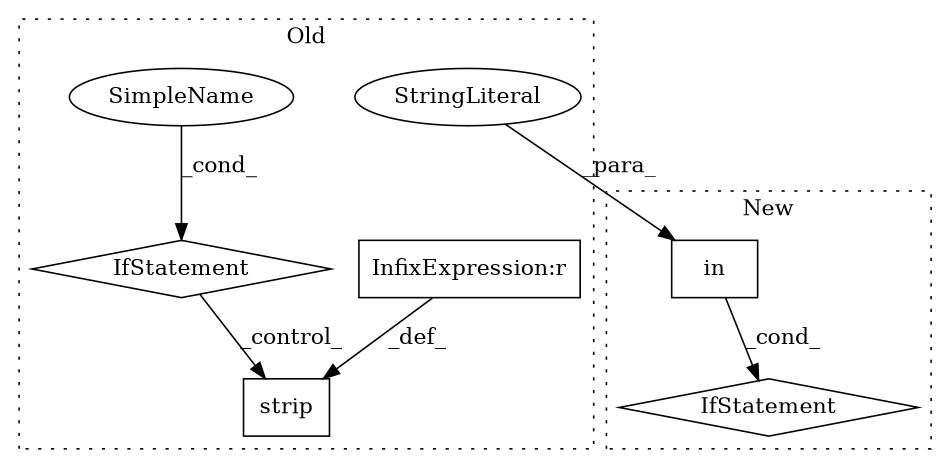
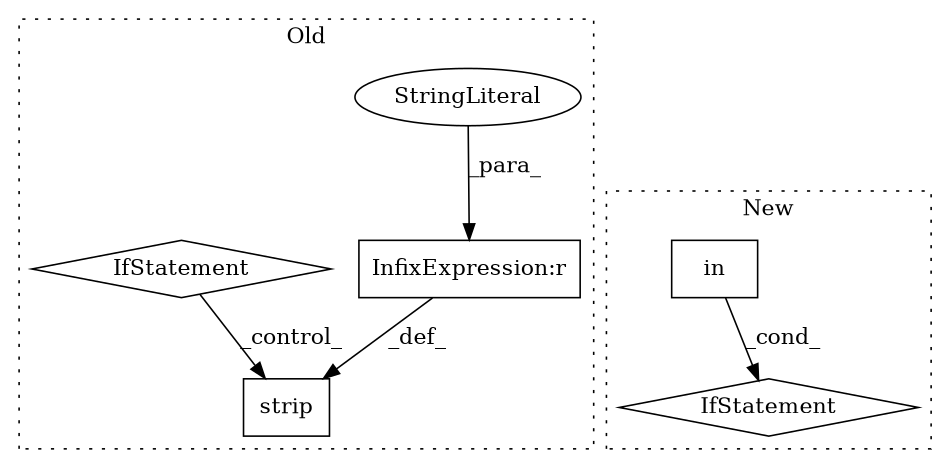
(181, 97) -> none
(583, 178) -> (469, 175)
